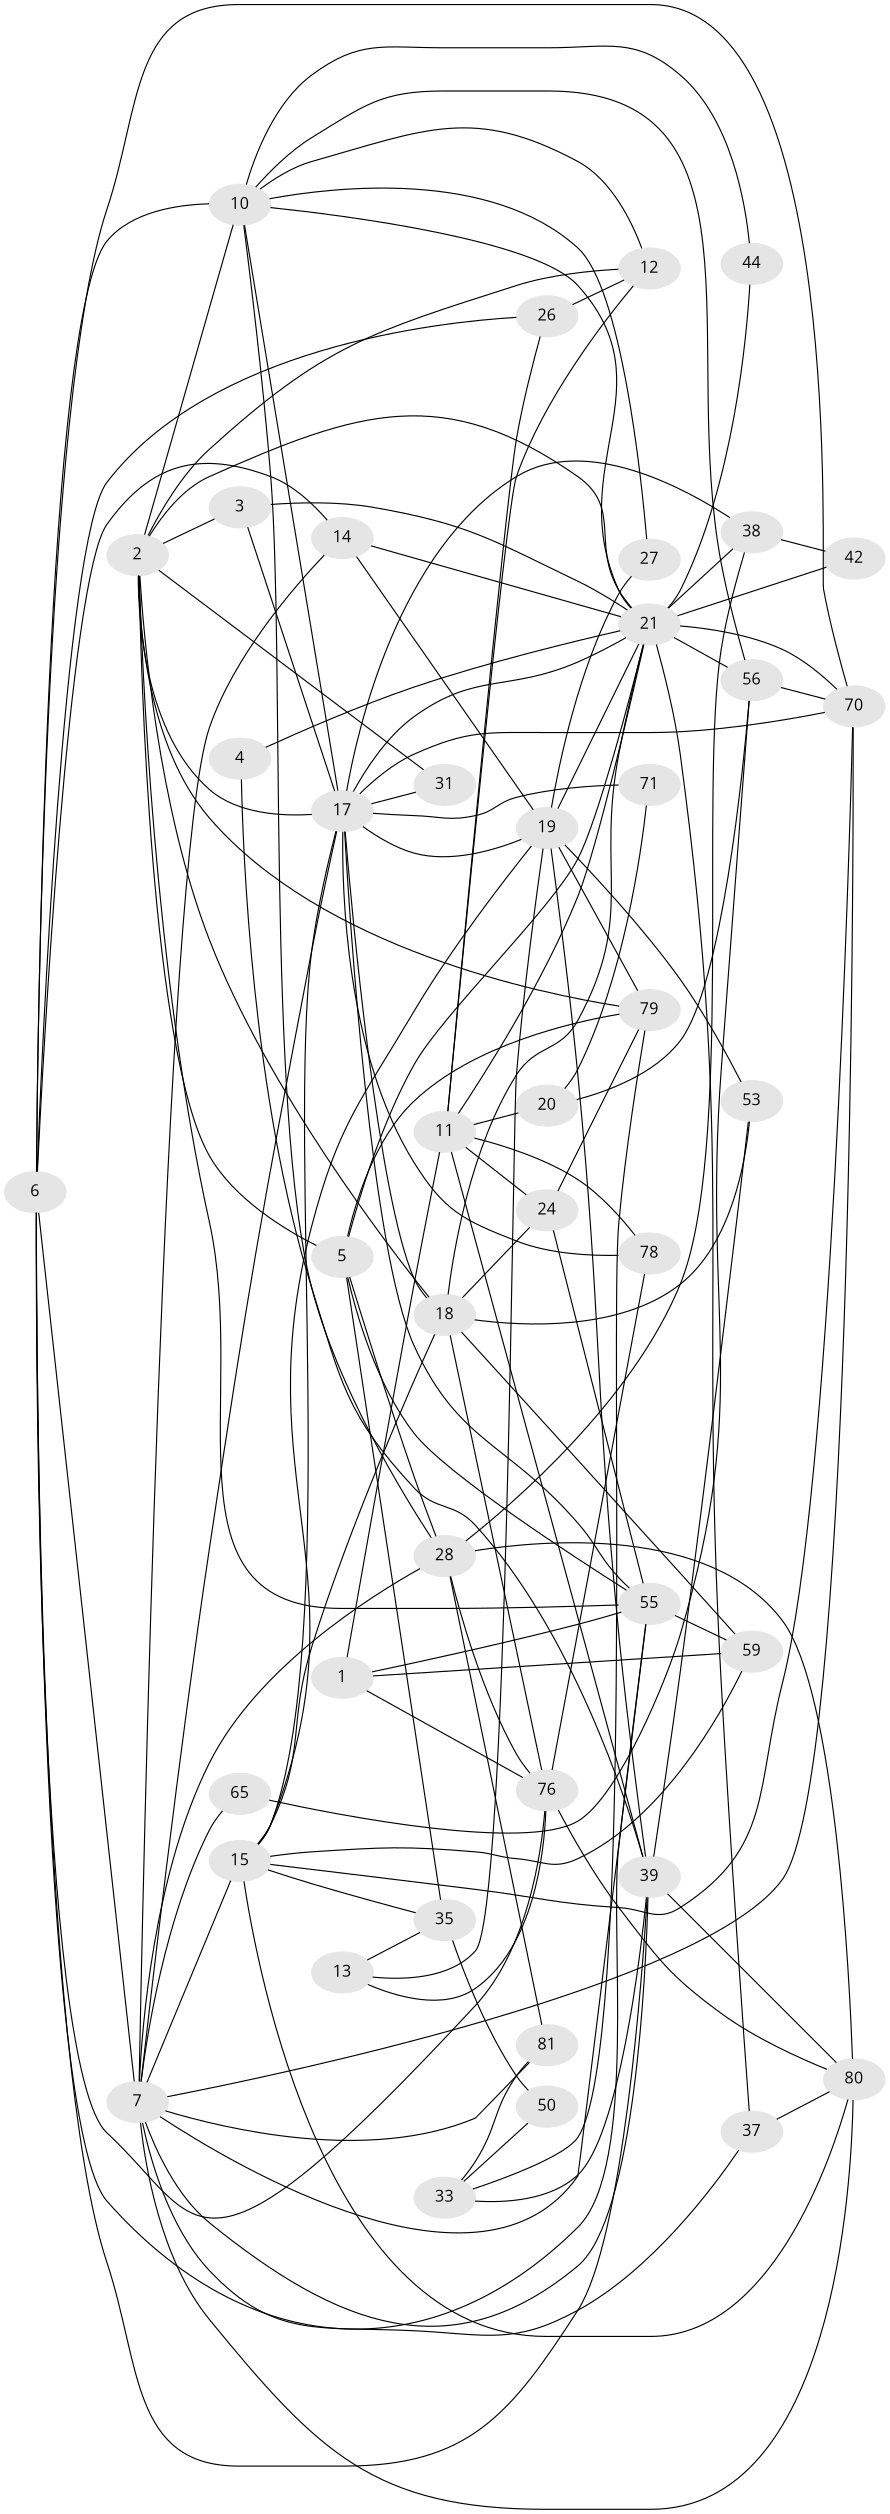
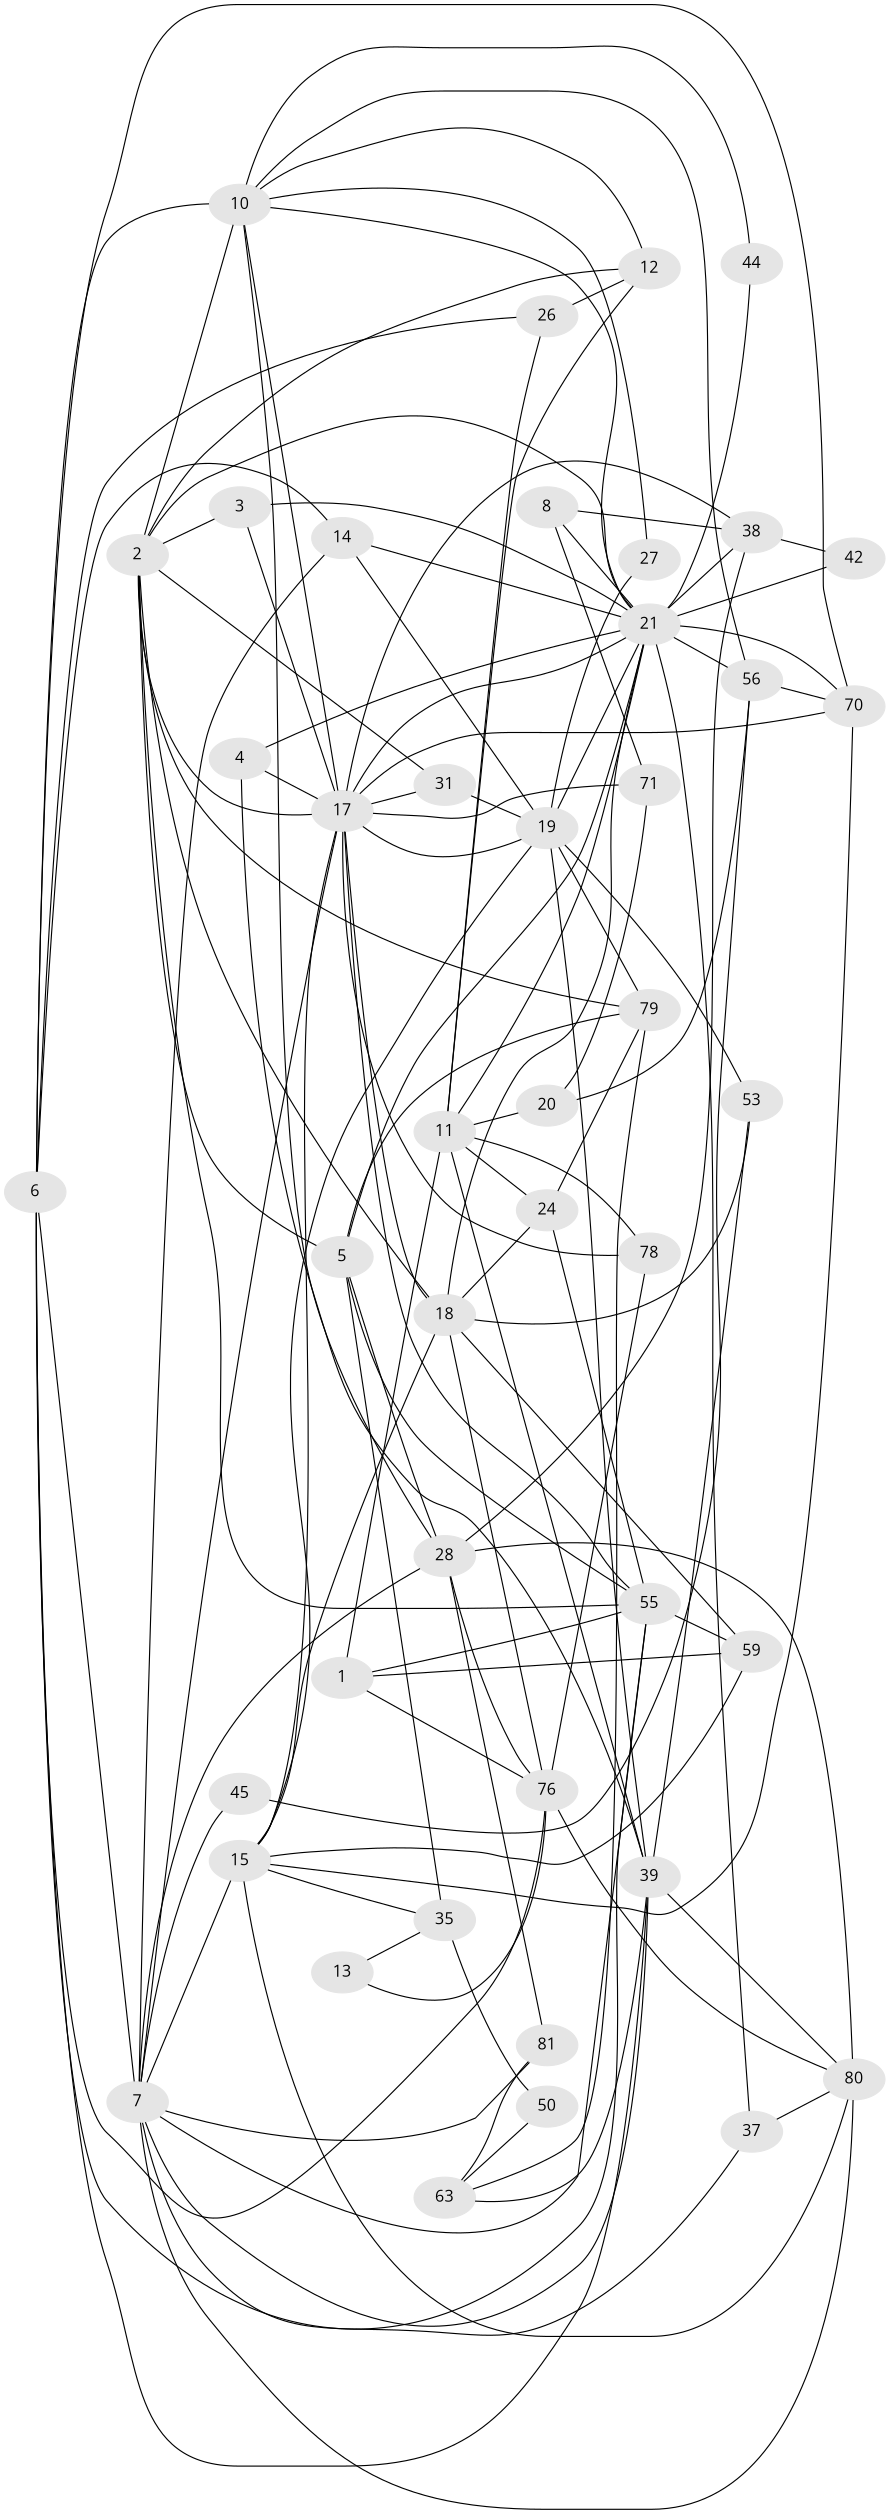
none -> (547, 507)
none -> (291, 785)
(507, 1485) -> (489, 803)
(826, 1635) -> none
(240, 1794) -> (240, 1794)
(445, 2198) -> (445, 2198)
